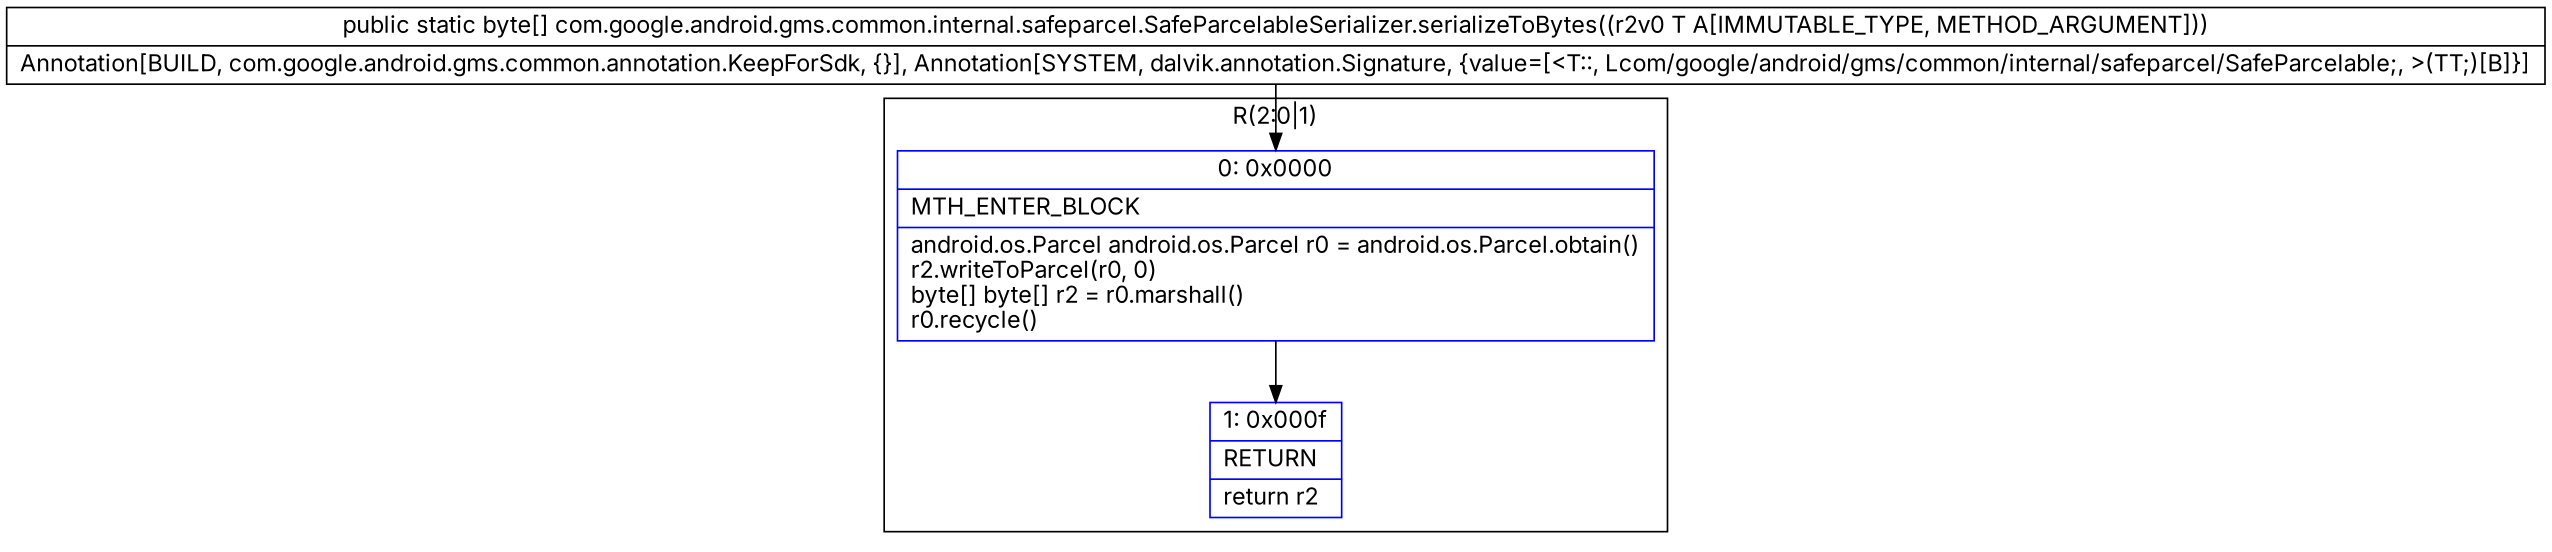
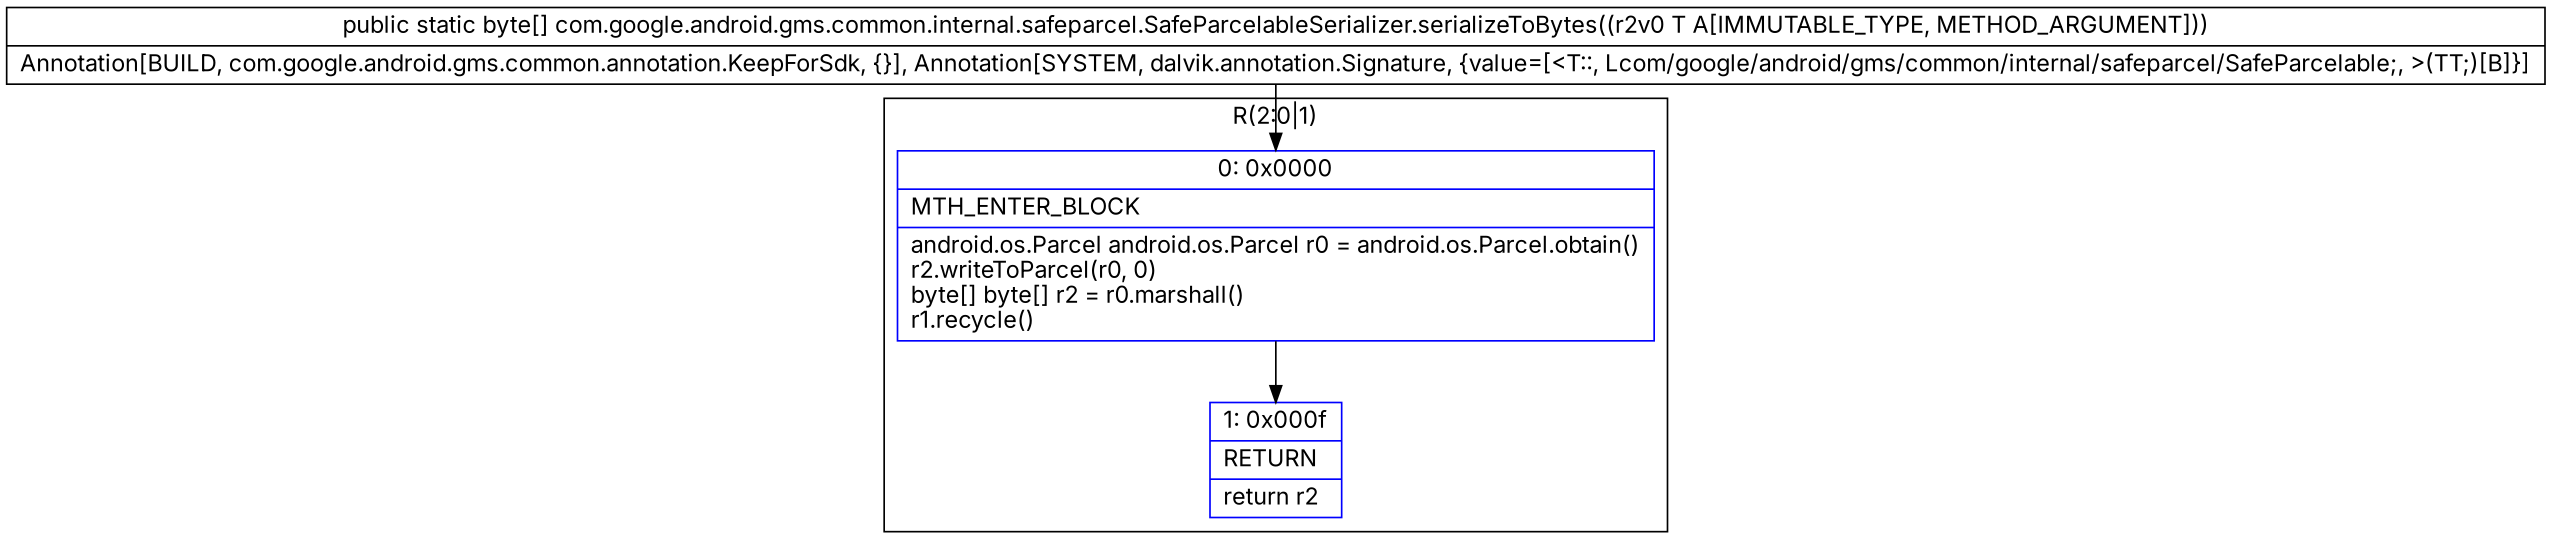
(975, 321) -> (973, 321)
